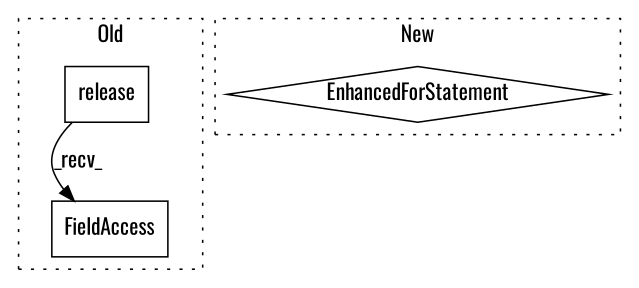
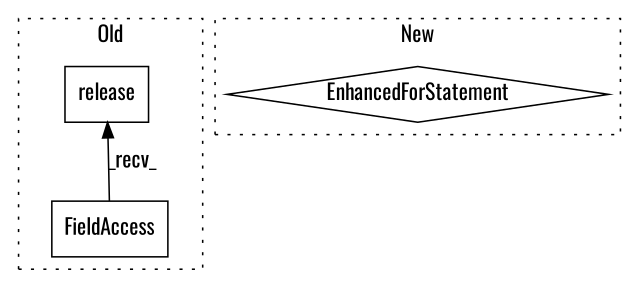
(53, 154) -> (109, 169)
